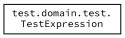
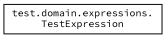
(62, 19) -> (83, 19)
